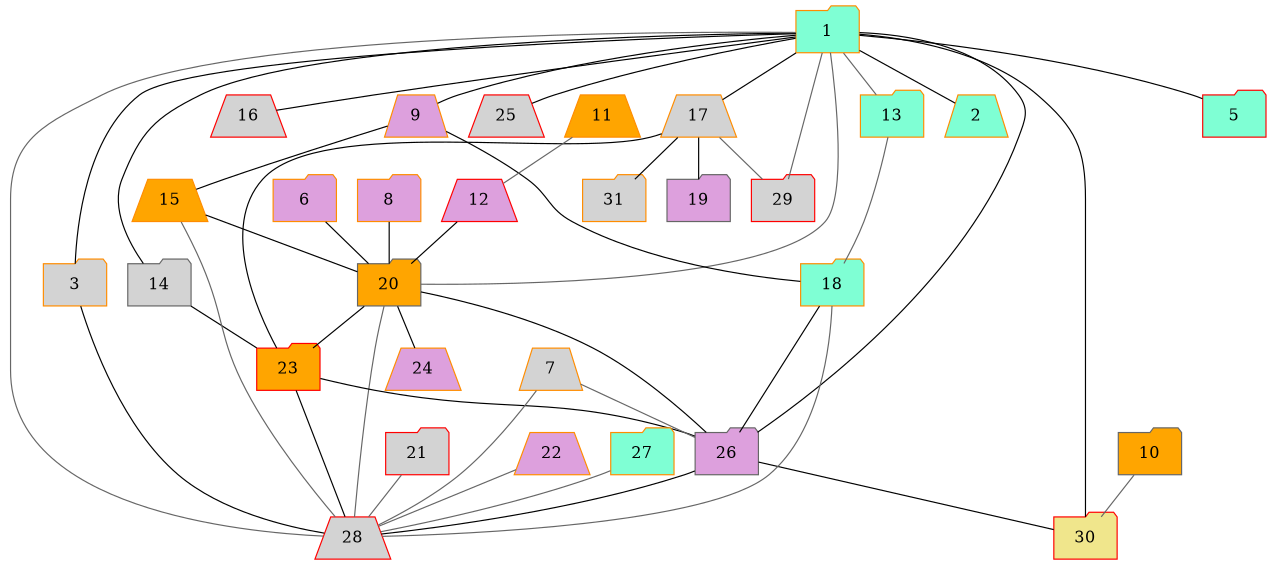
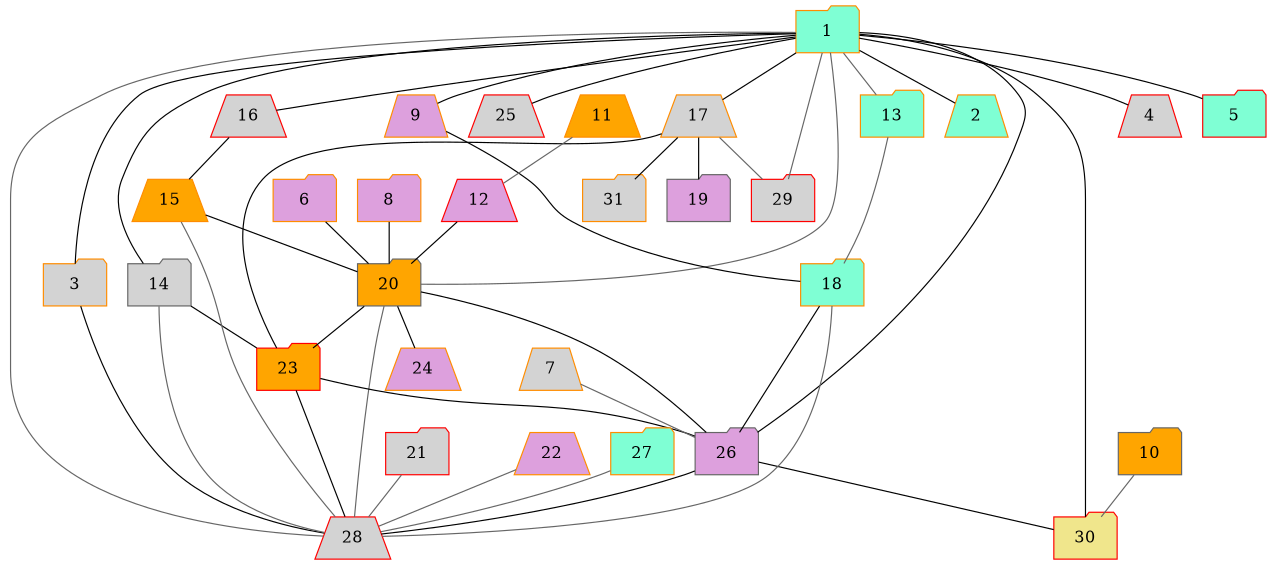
none -> (1150, 116)
(277, 161) -> (209, 158)
(467, 469) -> (194, 456)
